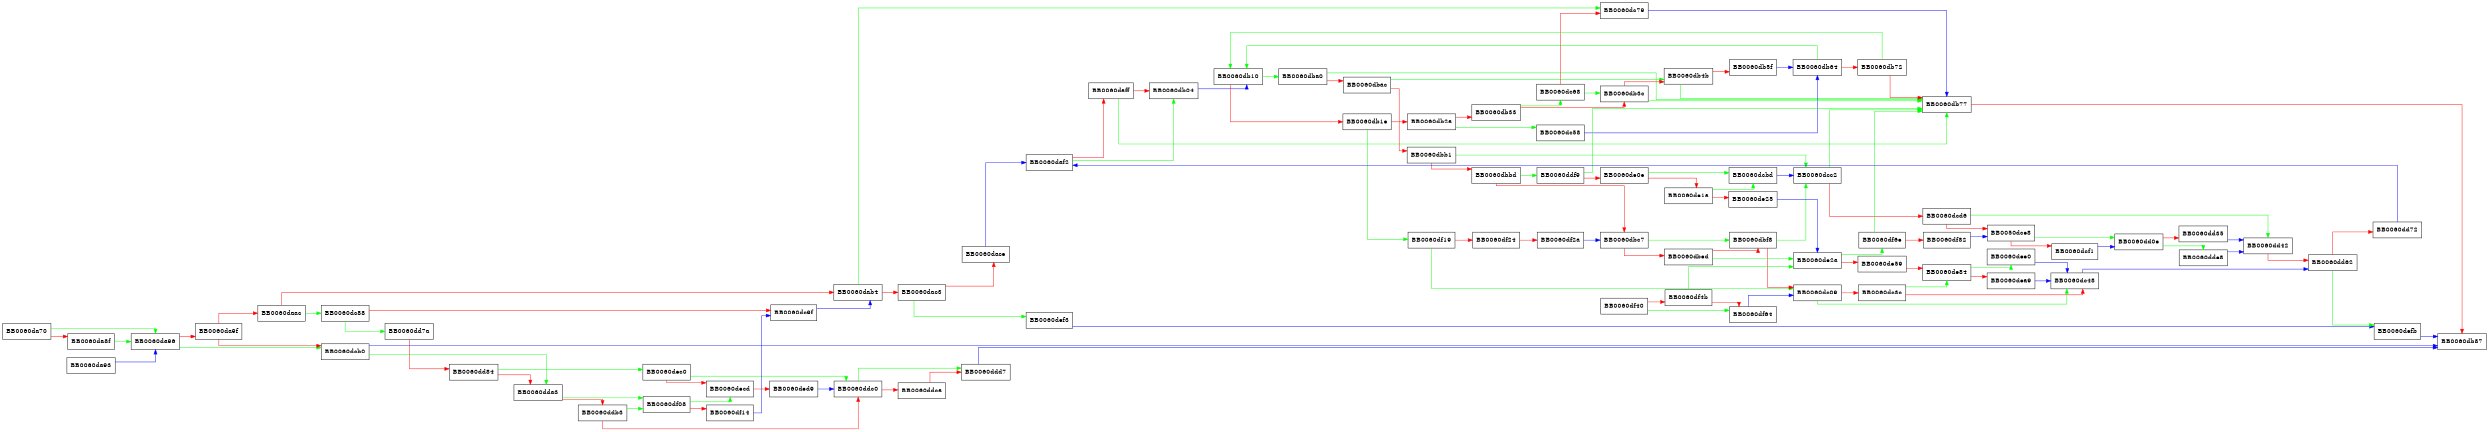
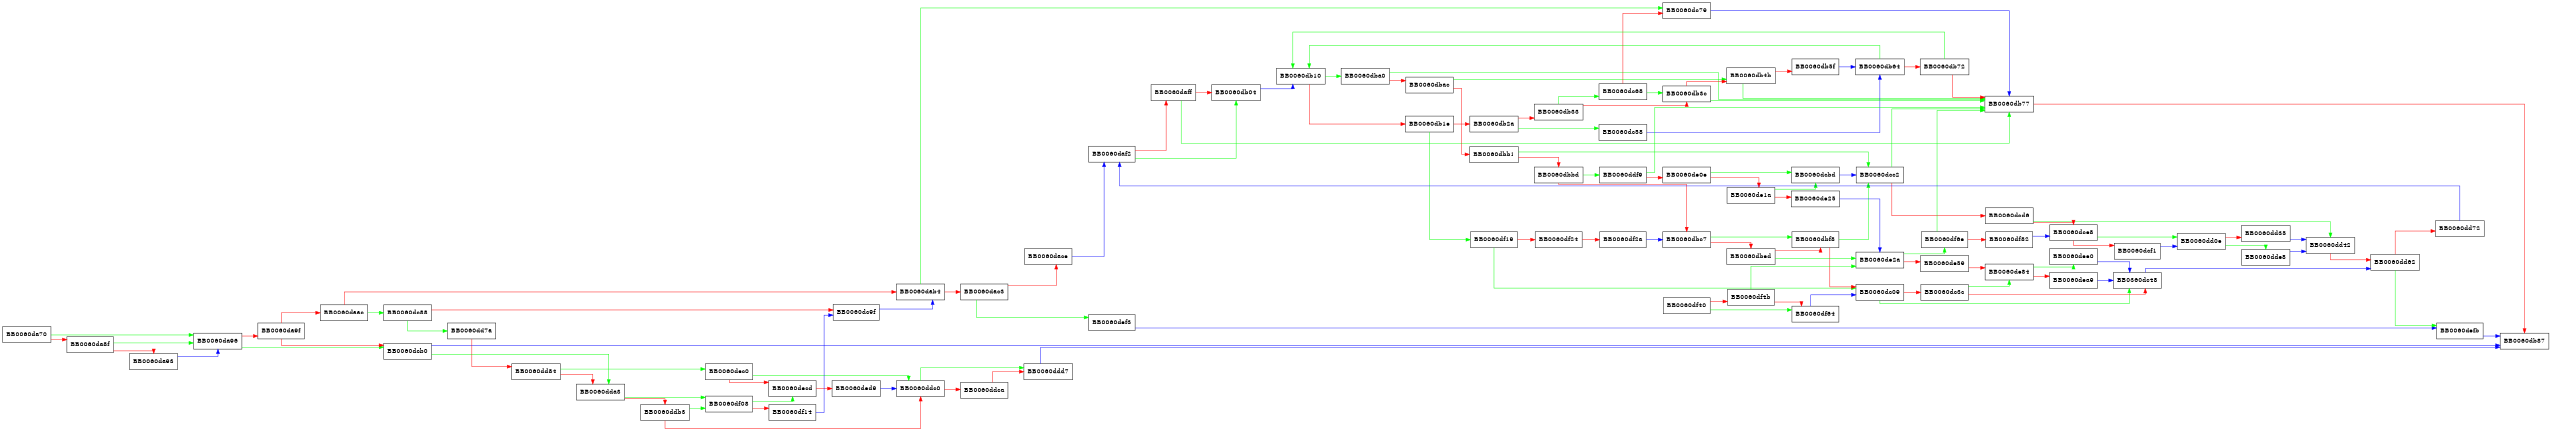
(2011, 233) -> (2074, 233)
(2075, 281) -> (2137, 280)
none -> (134, 351)
